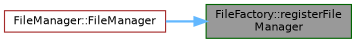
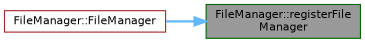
(279, 21) -> (283, 21)
